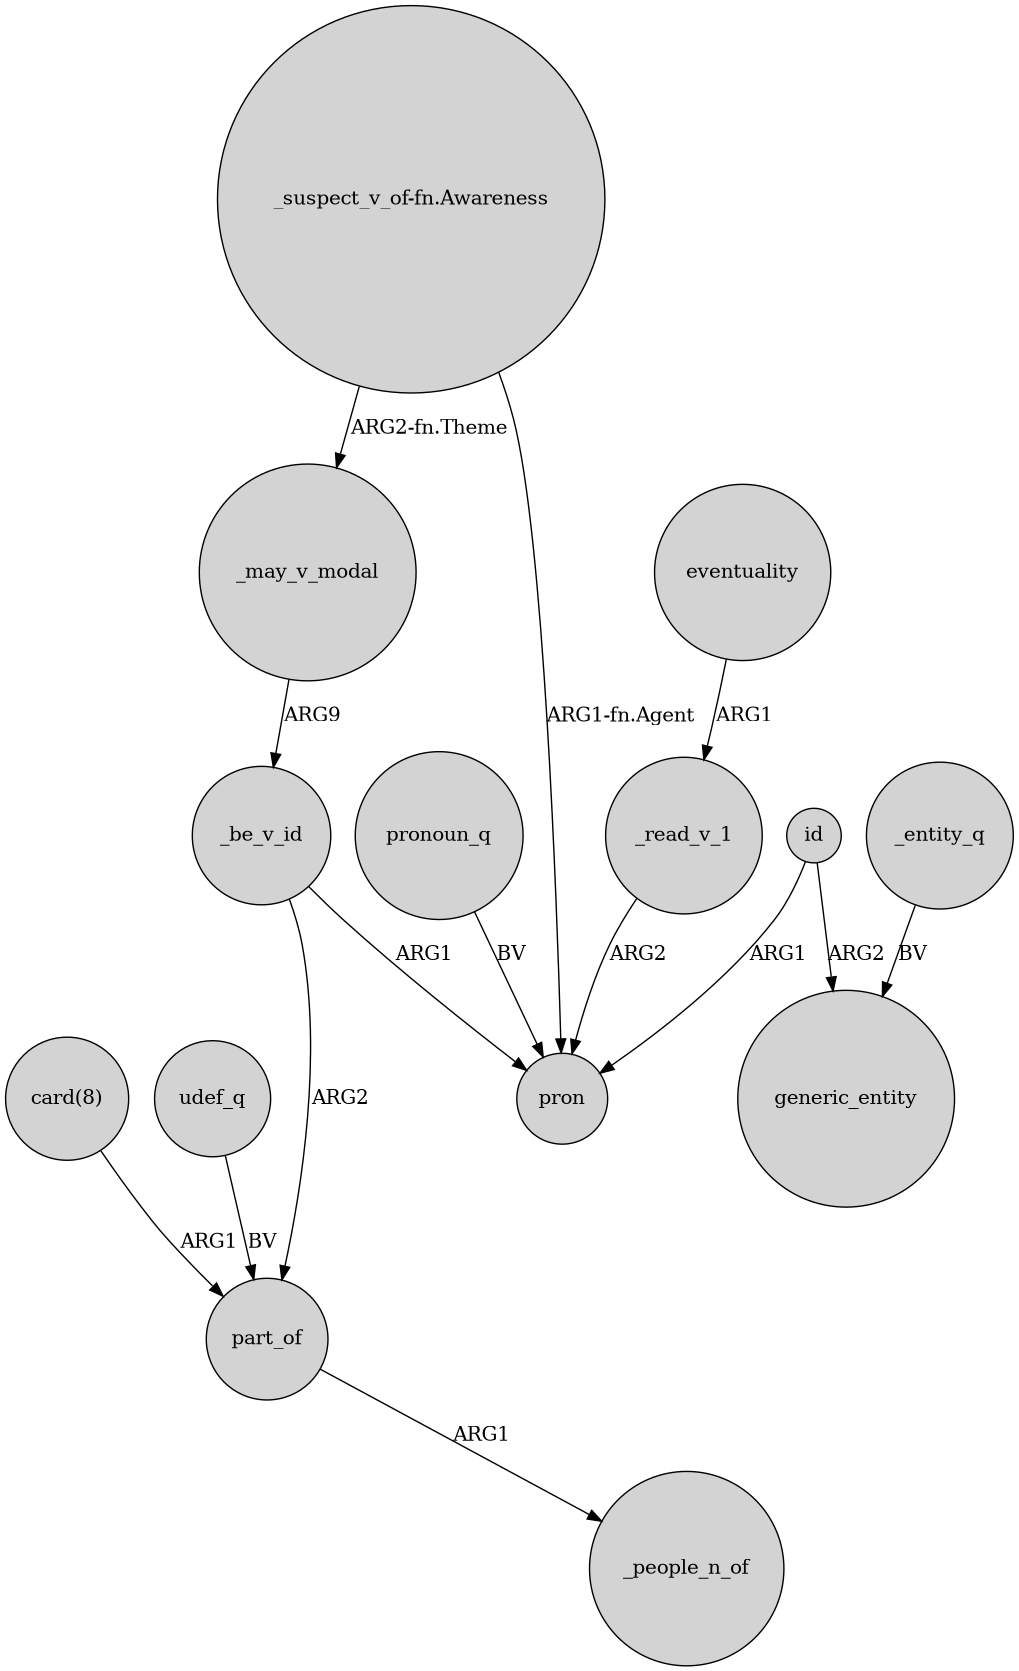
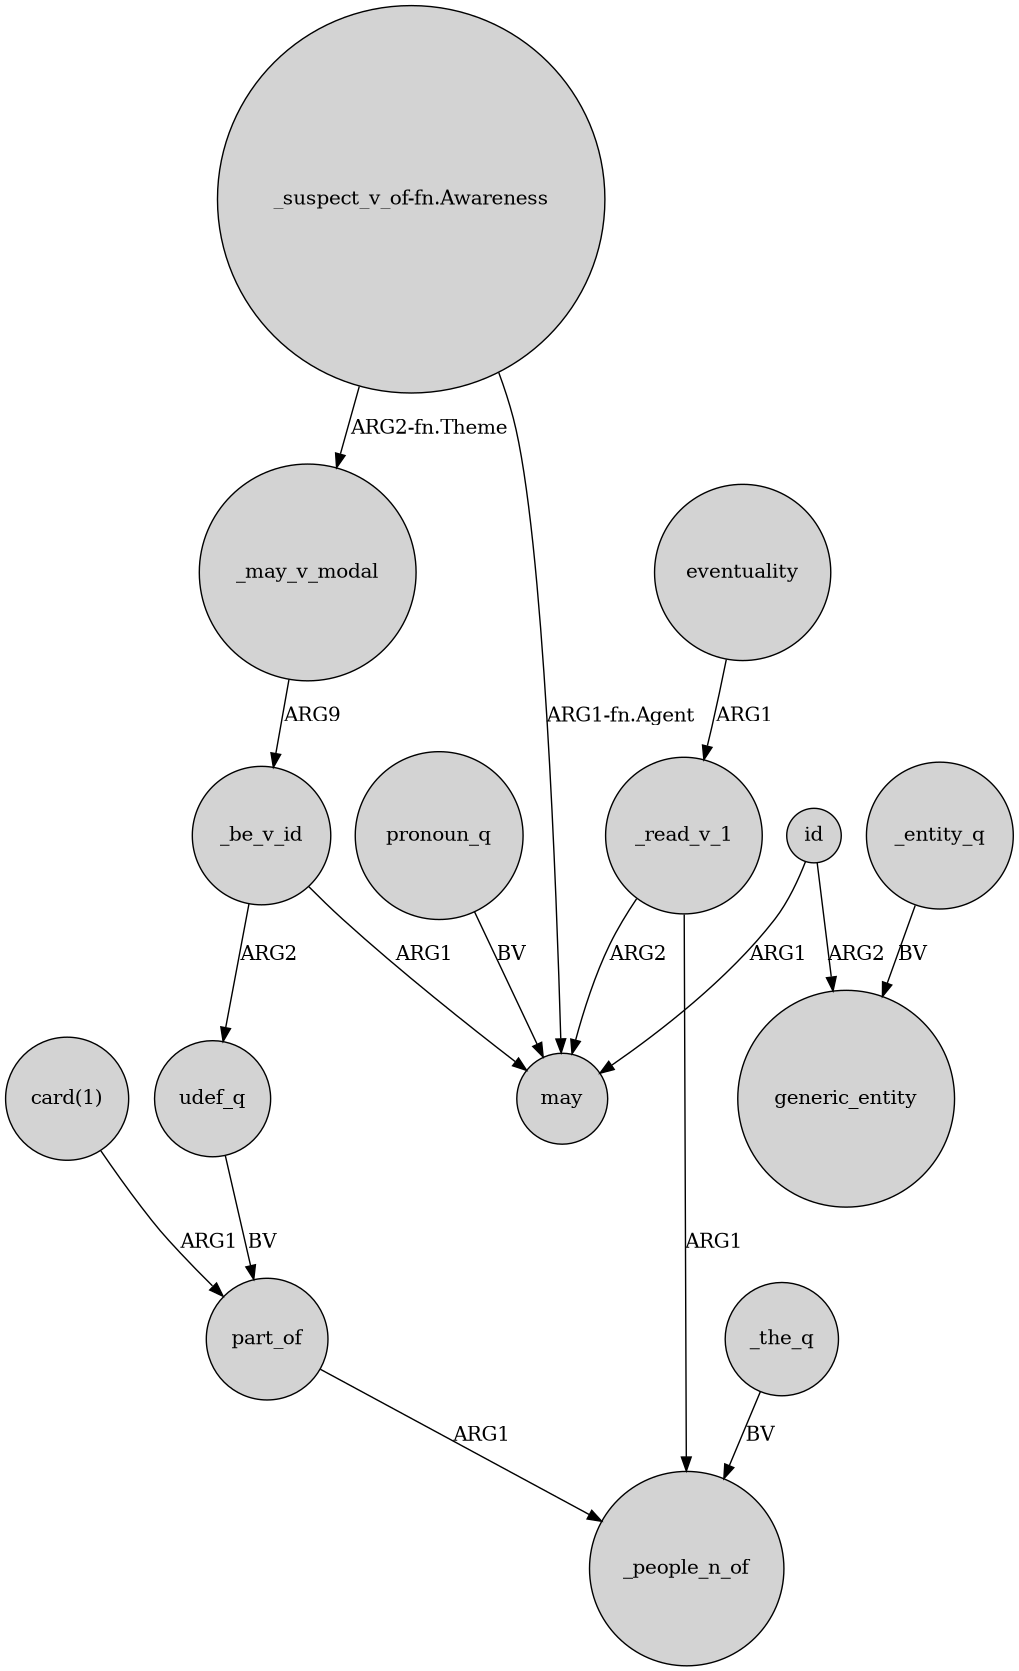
(310, 1082) -> (237, 966)
(67, 1099) -> (67, 1099)
(562, 1099) -> (562, 1099)
none -> (685, 1186)
none -> (782, 1339)
